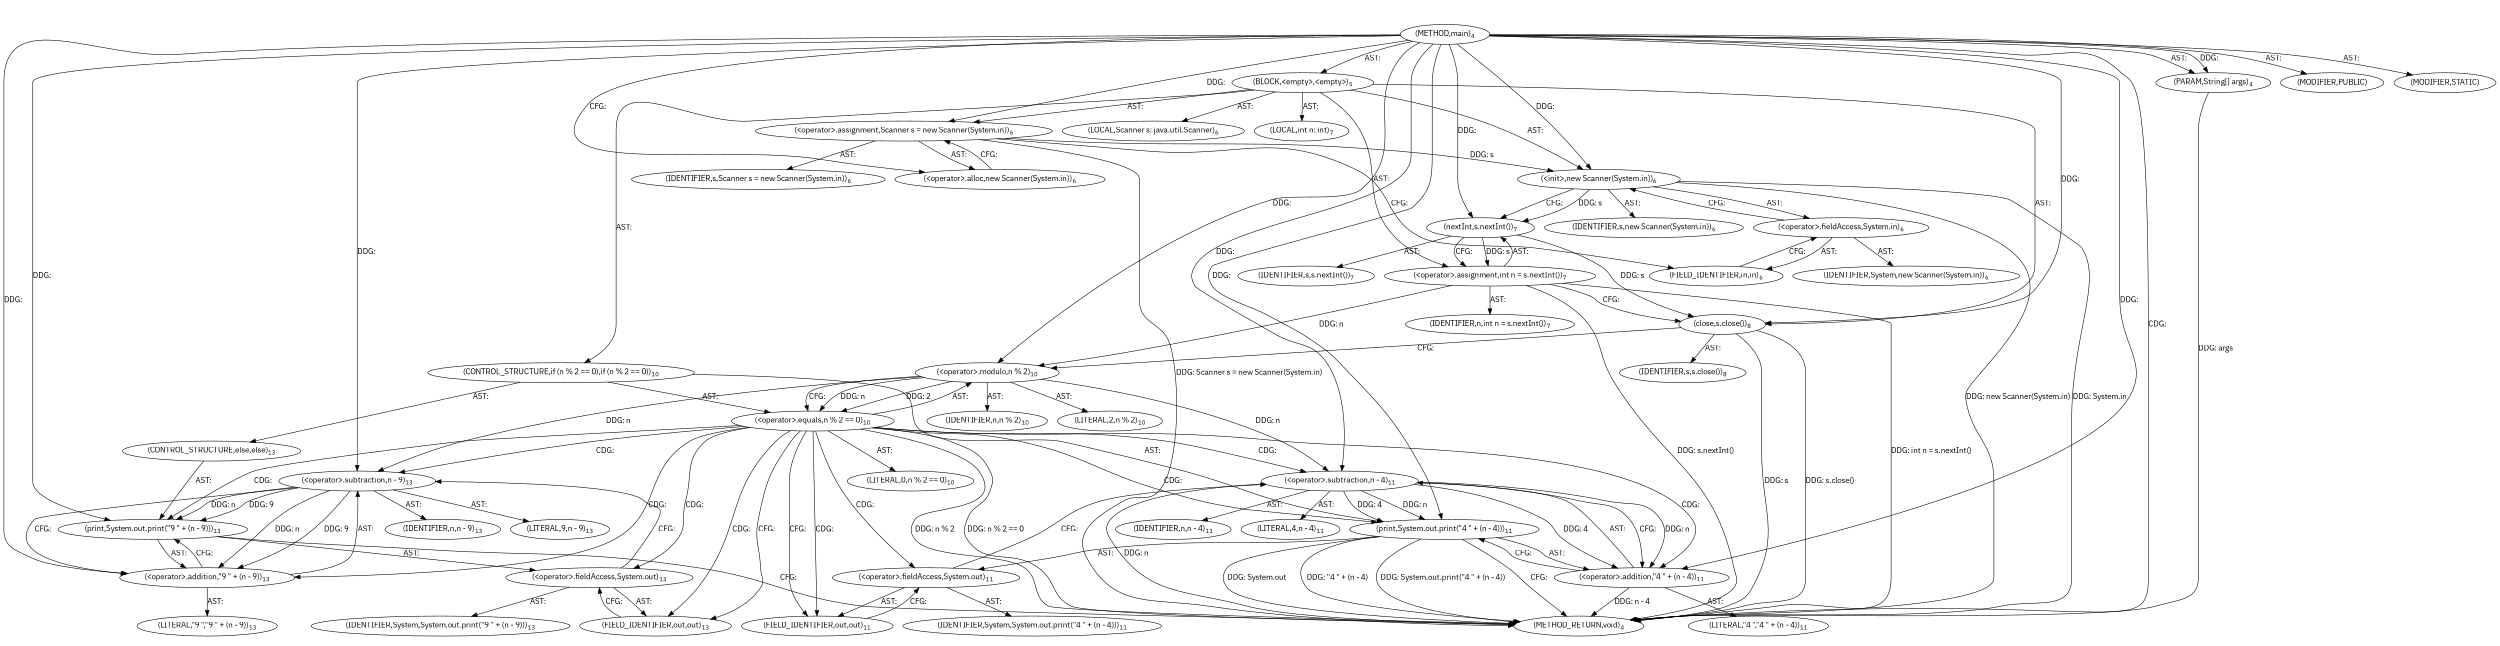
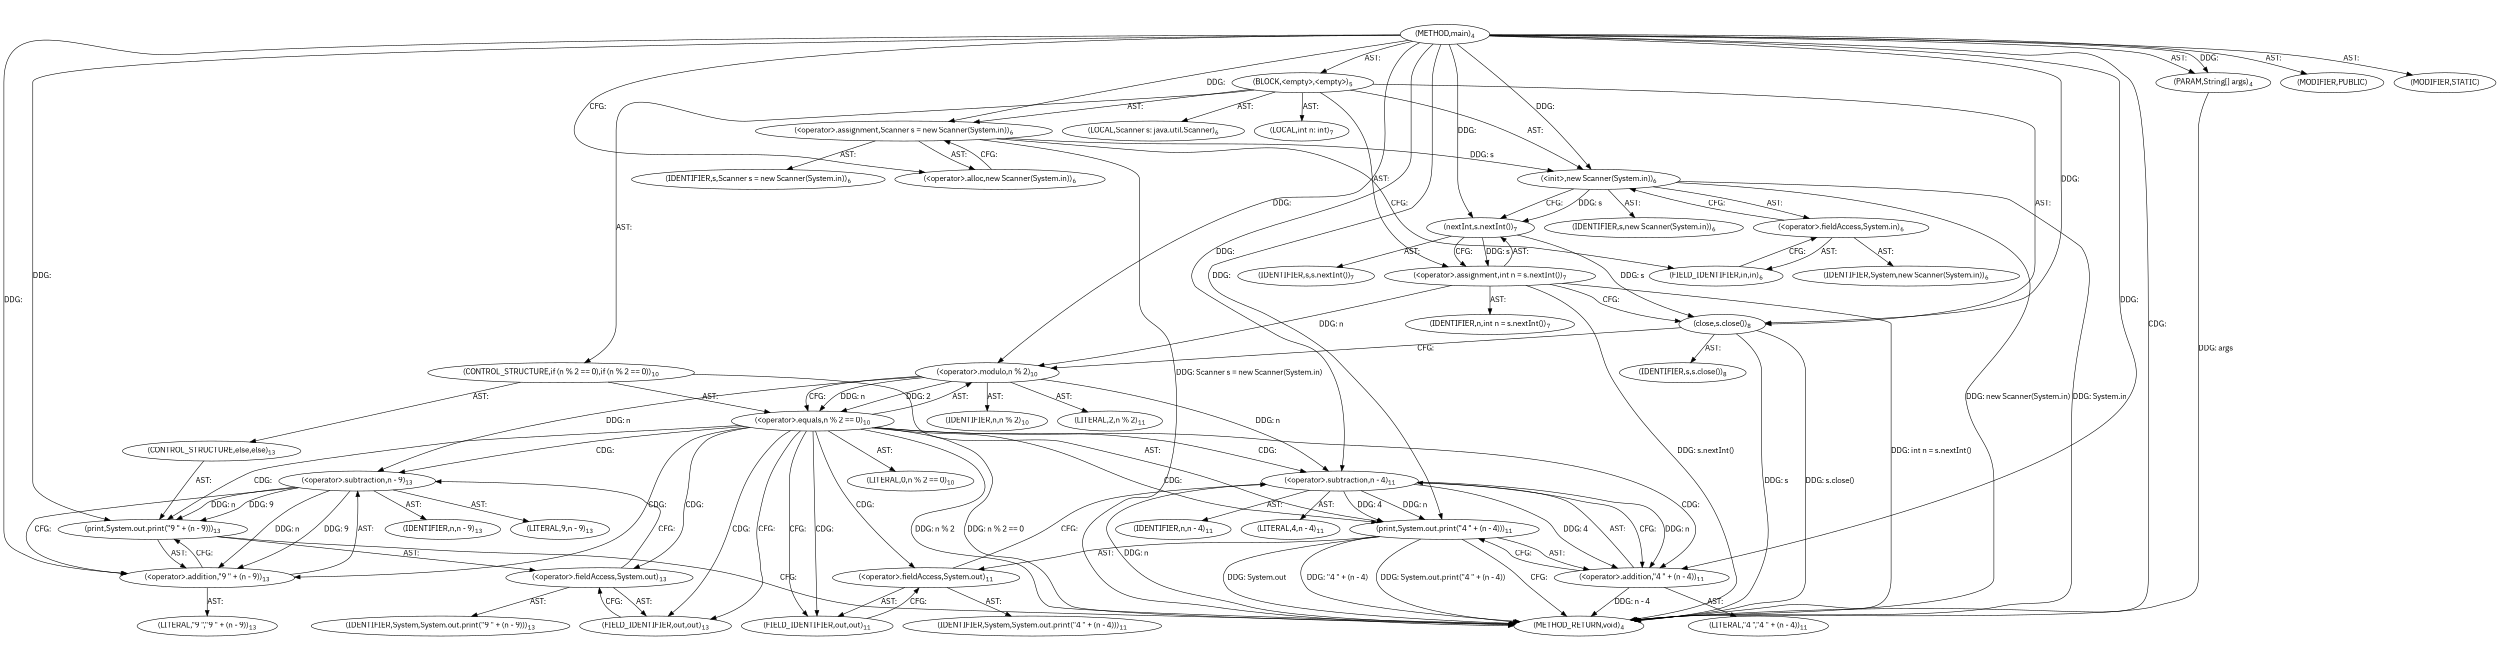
(687, 55) -> none
(1142, 420) -> (1142, 420)
